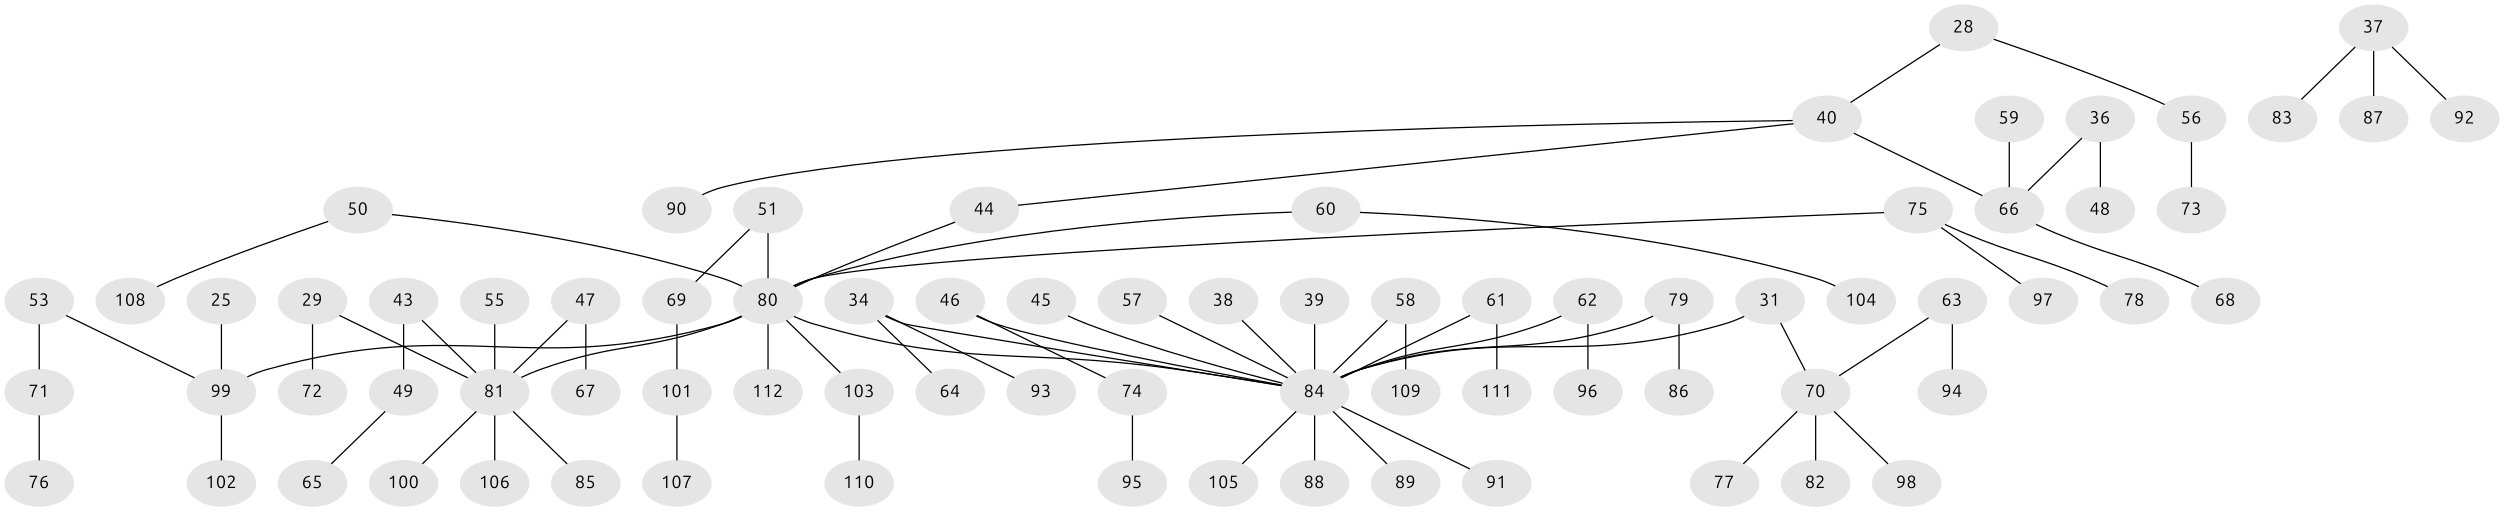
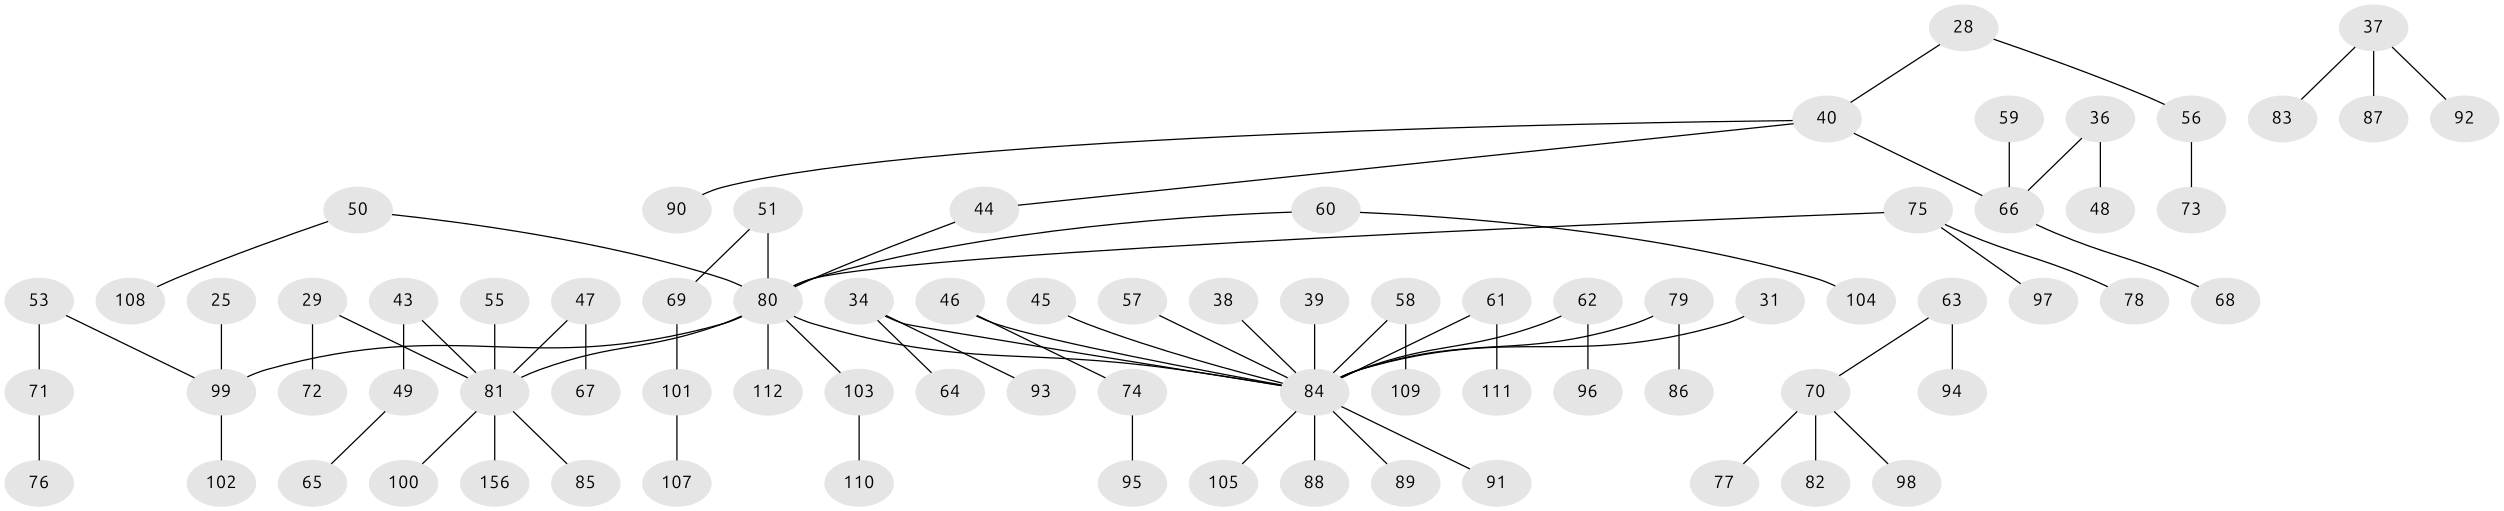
(1793, 347) -> none
(495, 483) -> (495, 483)
